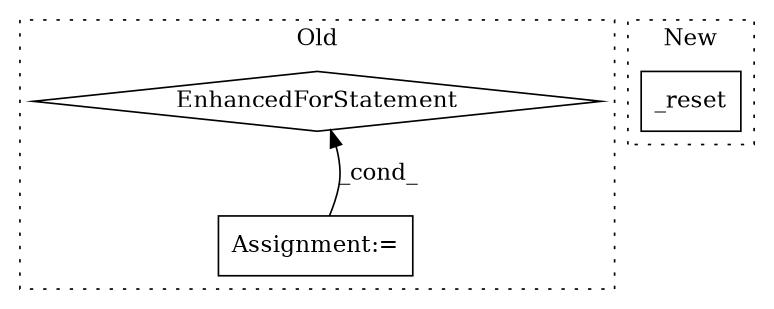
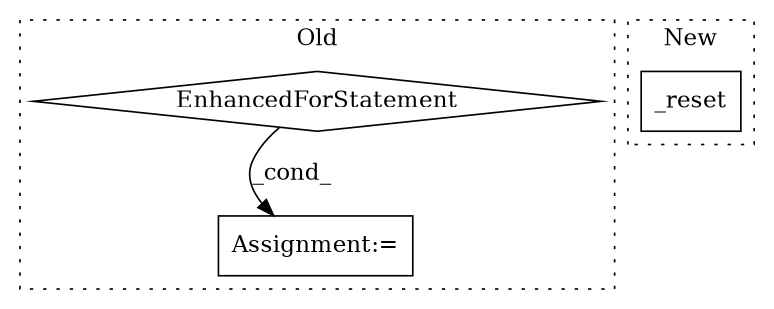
(340, 182) -> (252, 162)
